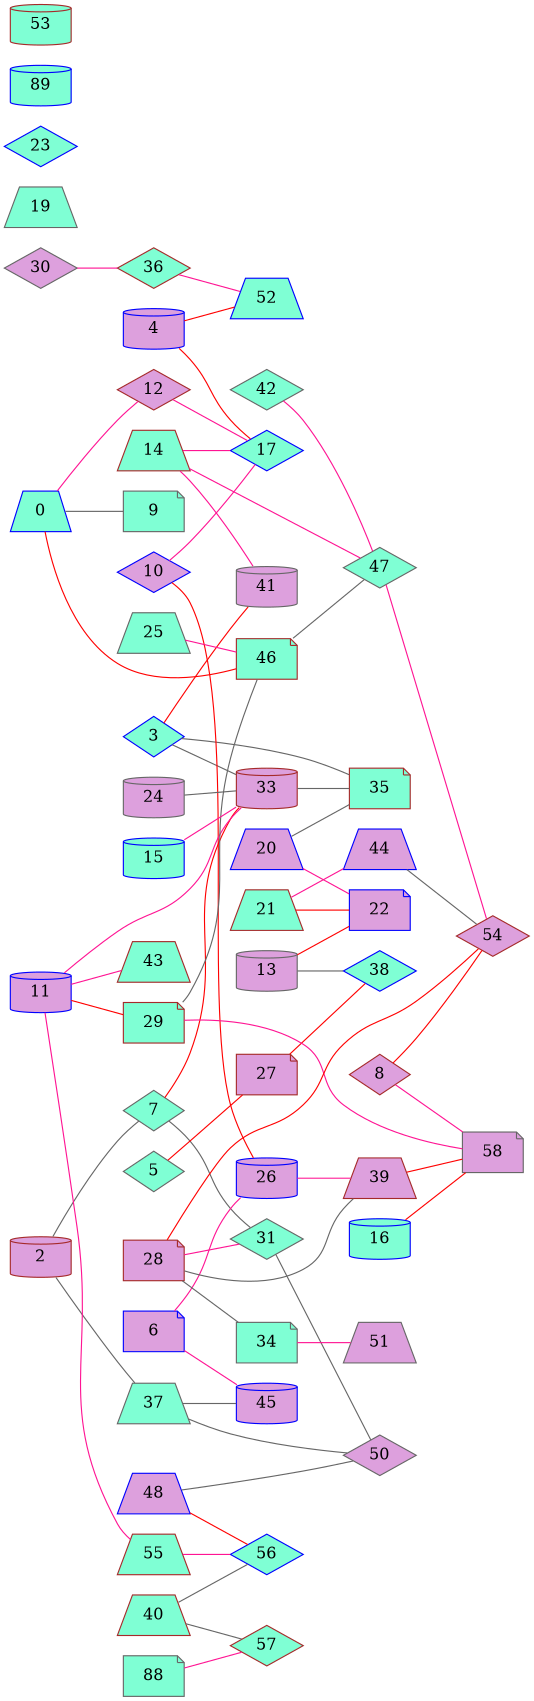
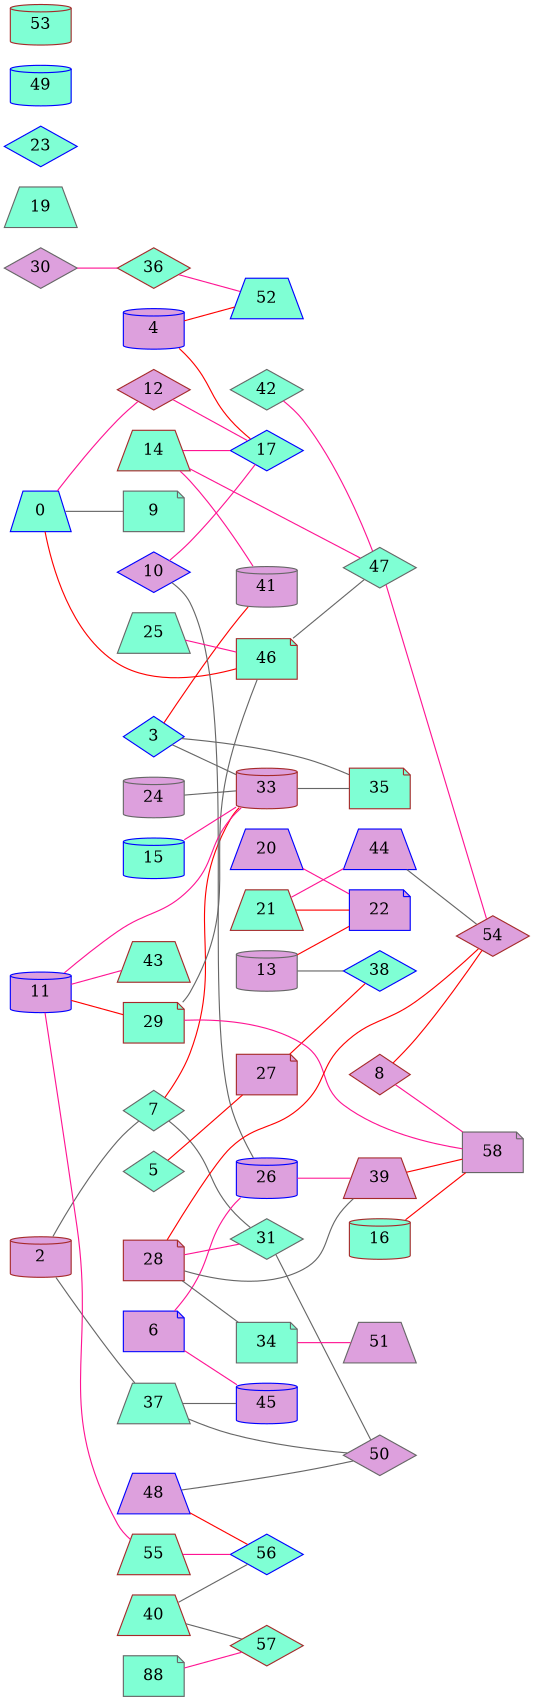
(41, 86) -> (41, 86)
(320, 821) -> none
(218, 942) -> (218, 942)
(380, 1239) -> (380, 1239)
